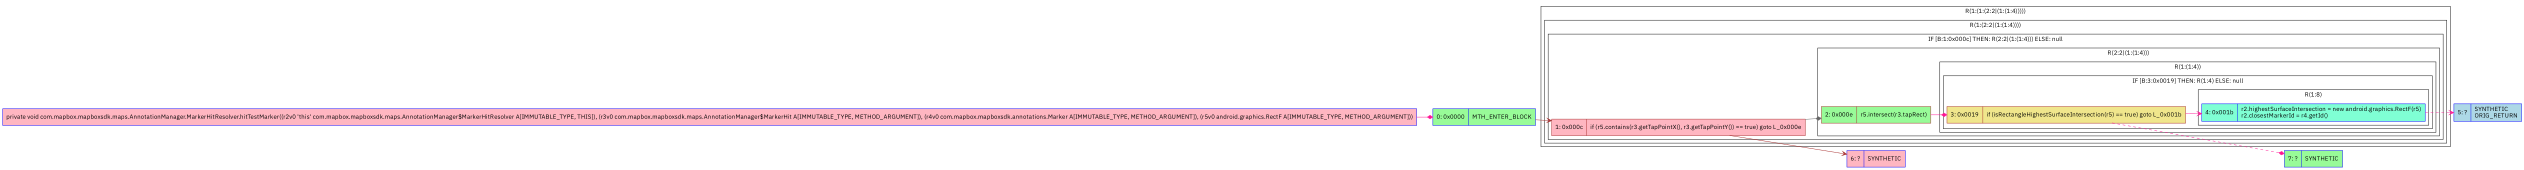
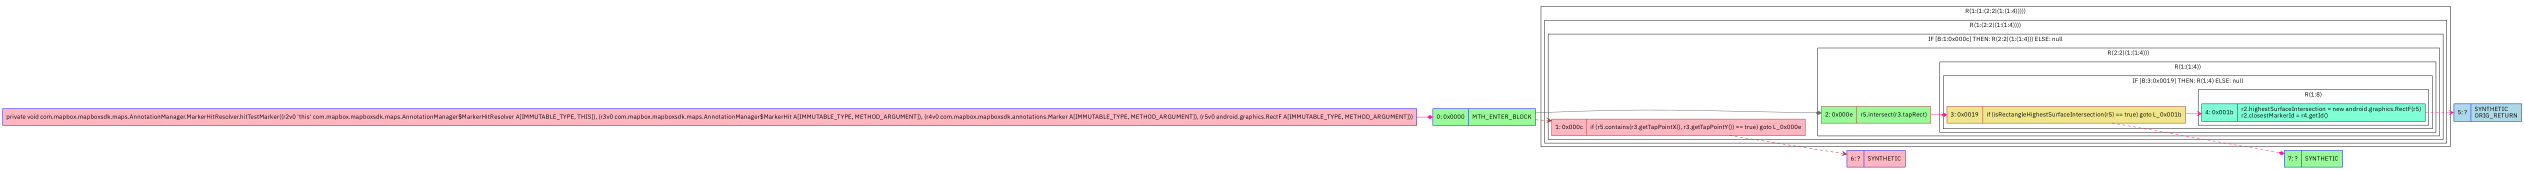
(1811, 119) -> (1676, 110)
(1541, 120) -> (1541, 120)
(1786, 144) -> (1786, 144)
